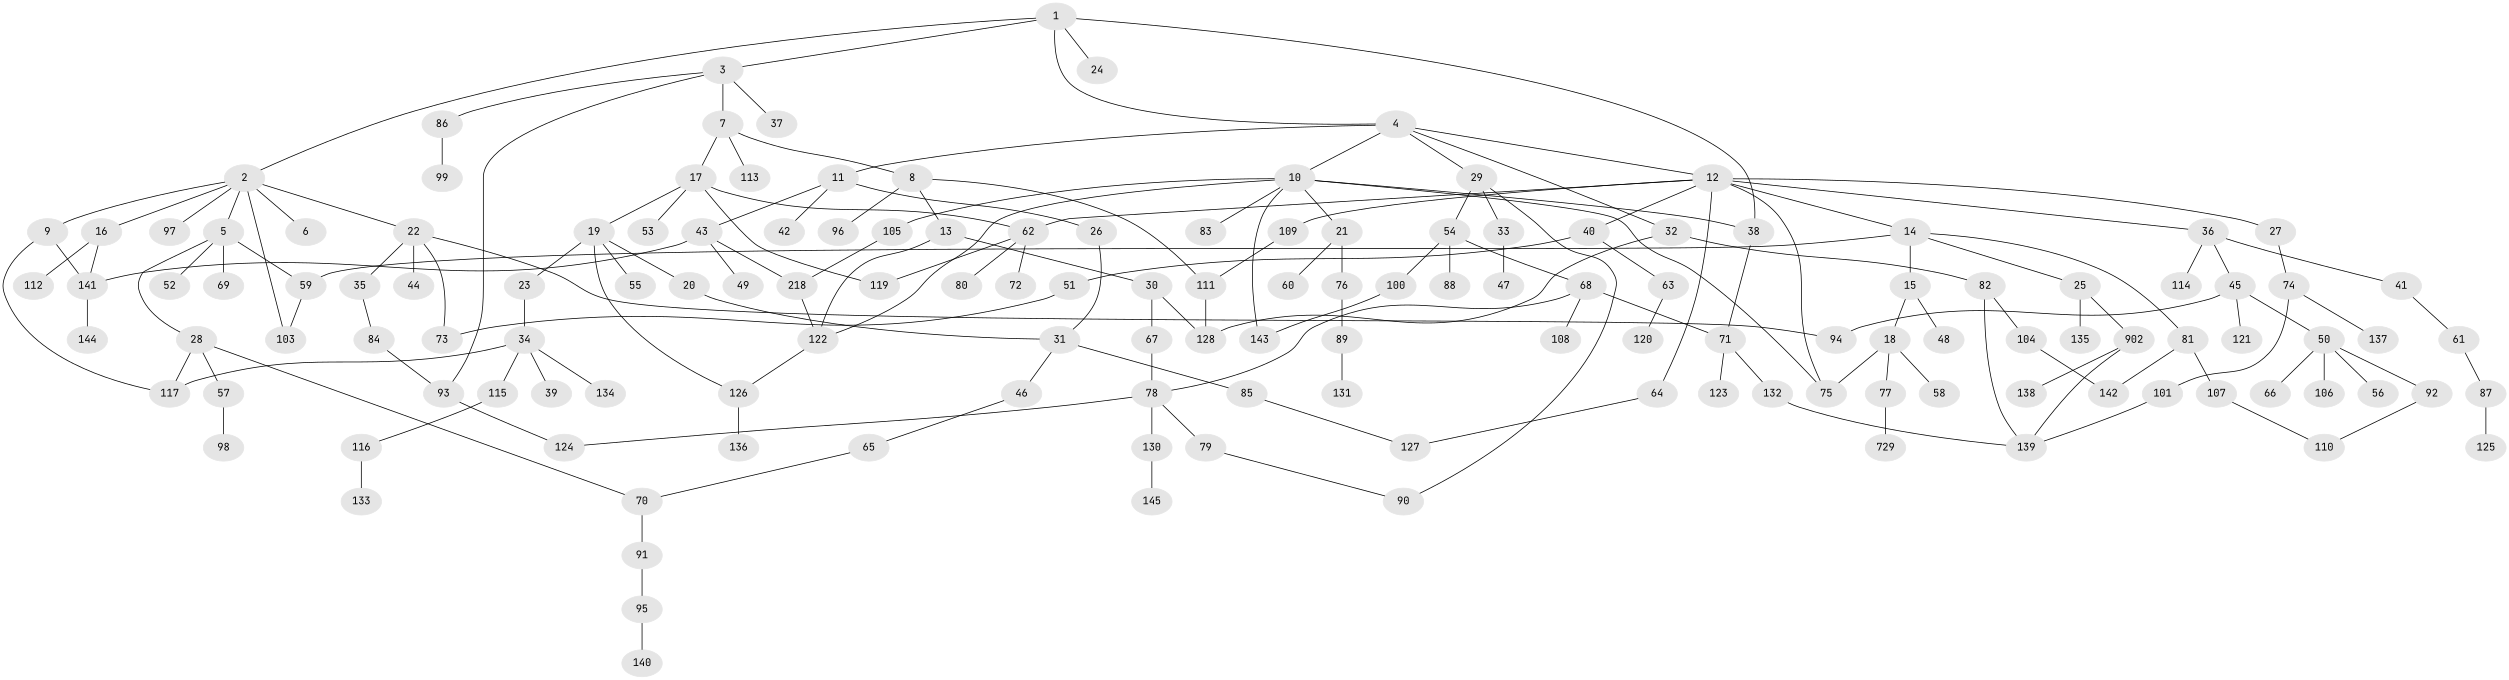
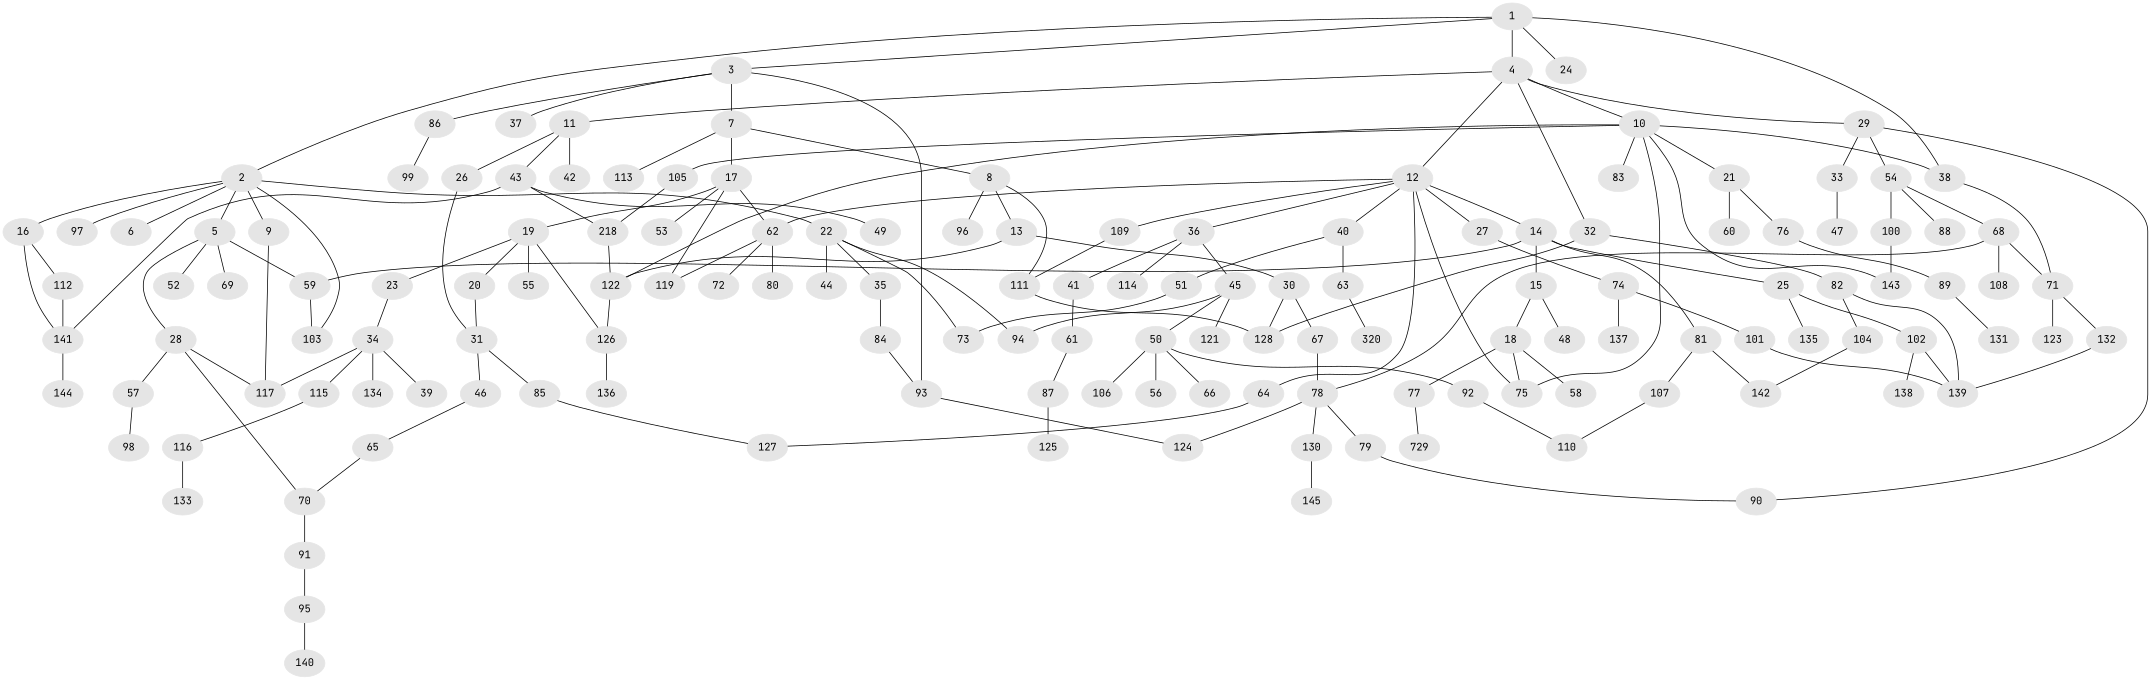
(65, 255) -> (63, 313)
(1643, 340) -> (1371, 340)
(2134, 340) -> (1916, 340)
